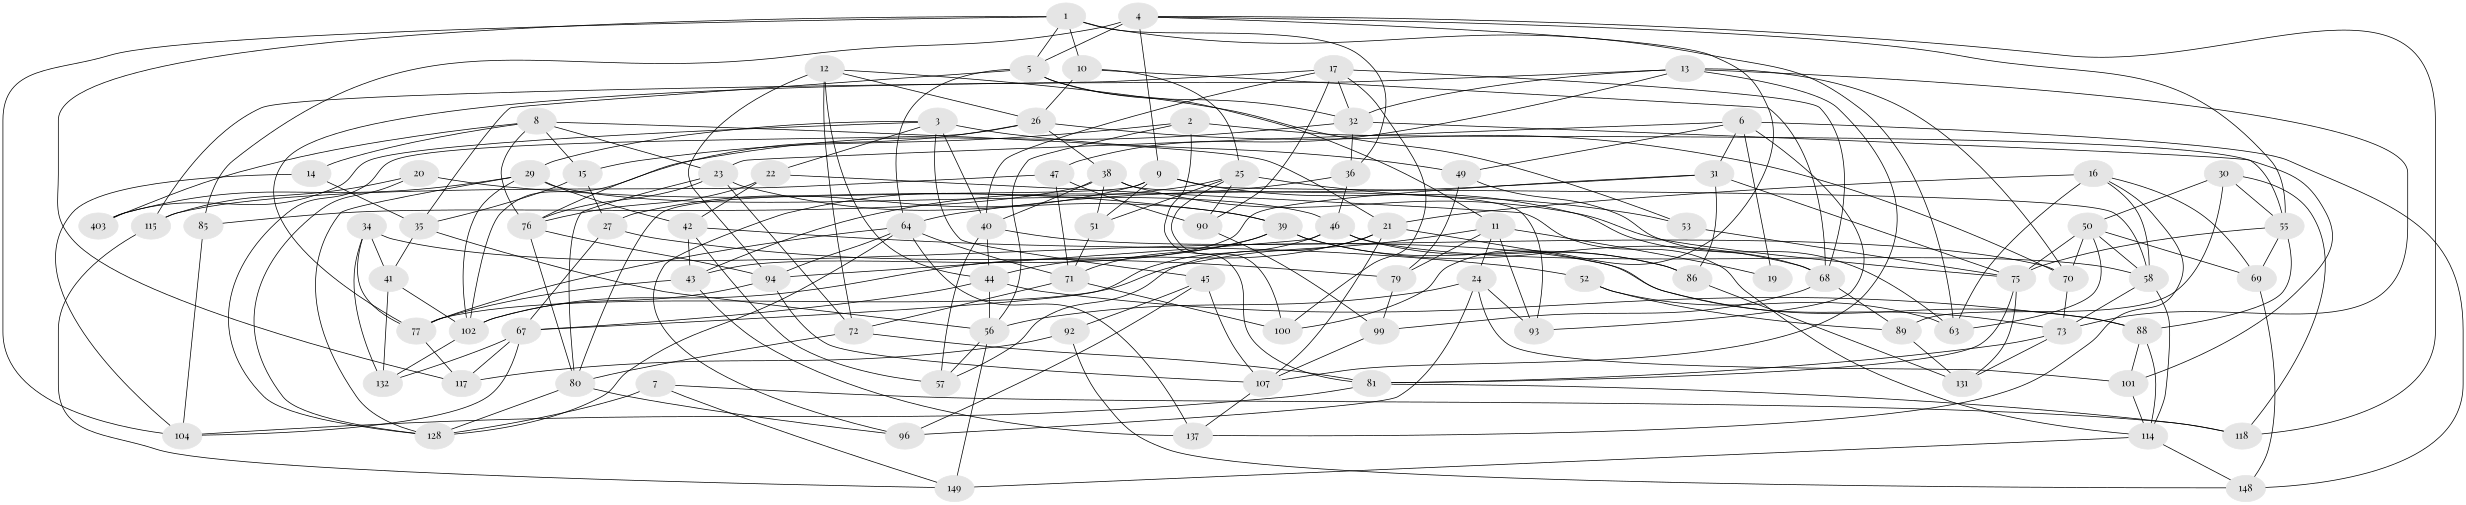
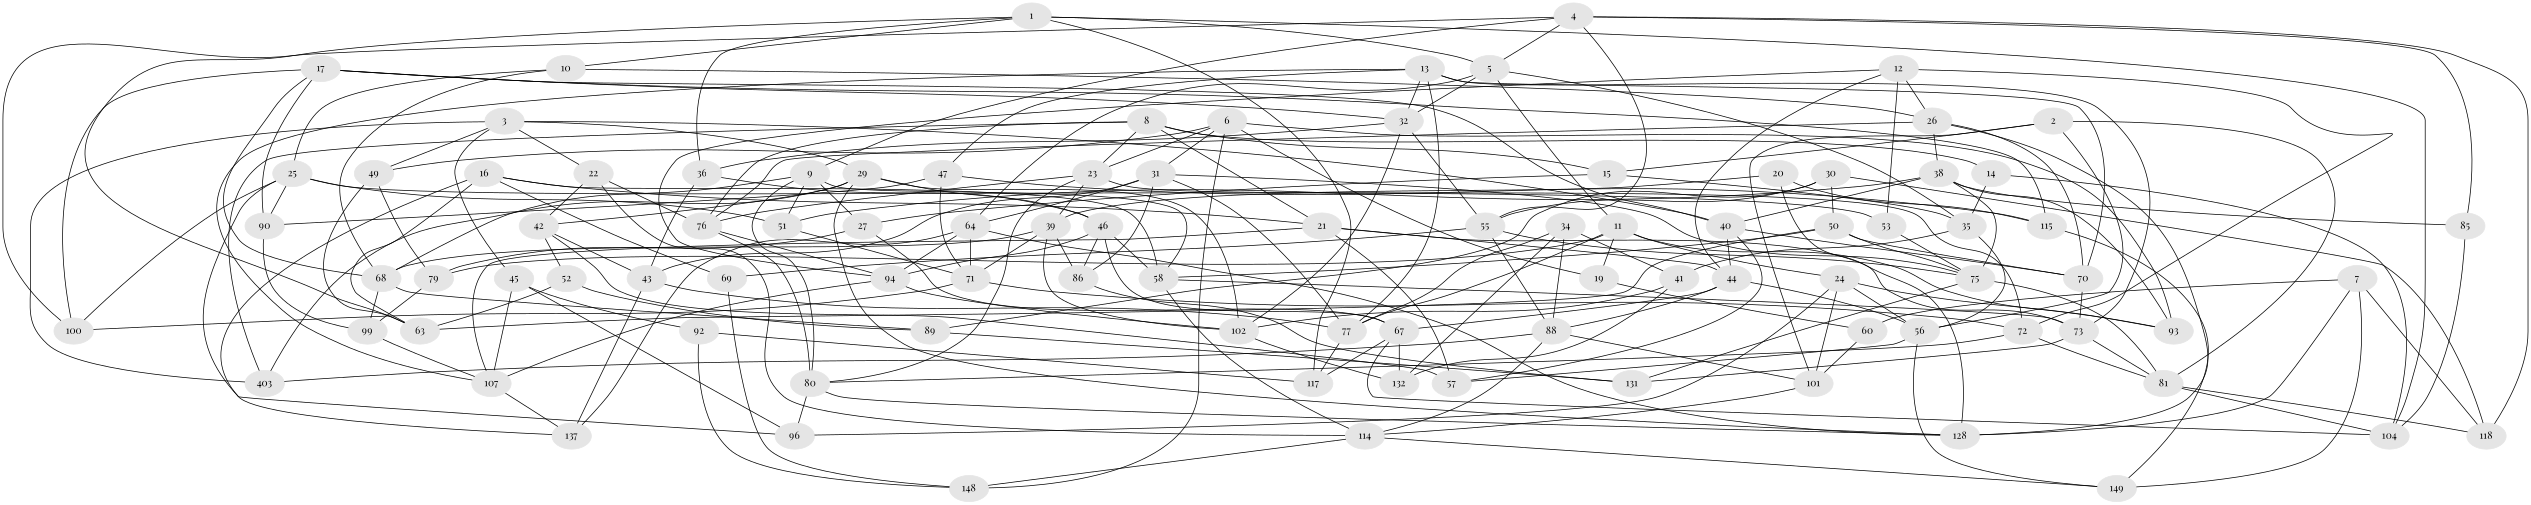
(2172, 252) -> none
(645, 265) -> (1266, 237)
none -> (1867, 331)
none -> (909, 360)
